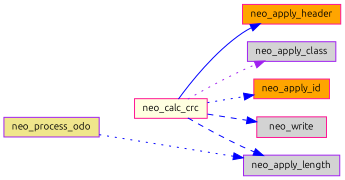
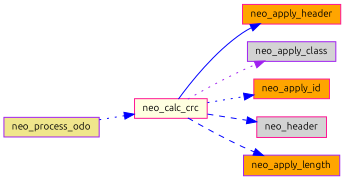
(292, 127) -> (292, 127)
(166, 145) -> (112, 118)
(292, 165) -> (292, 165)
